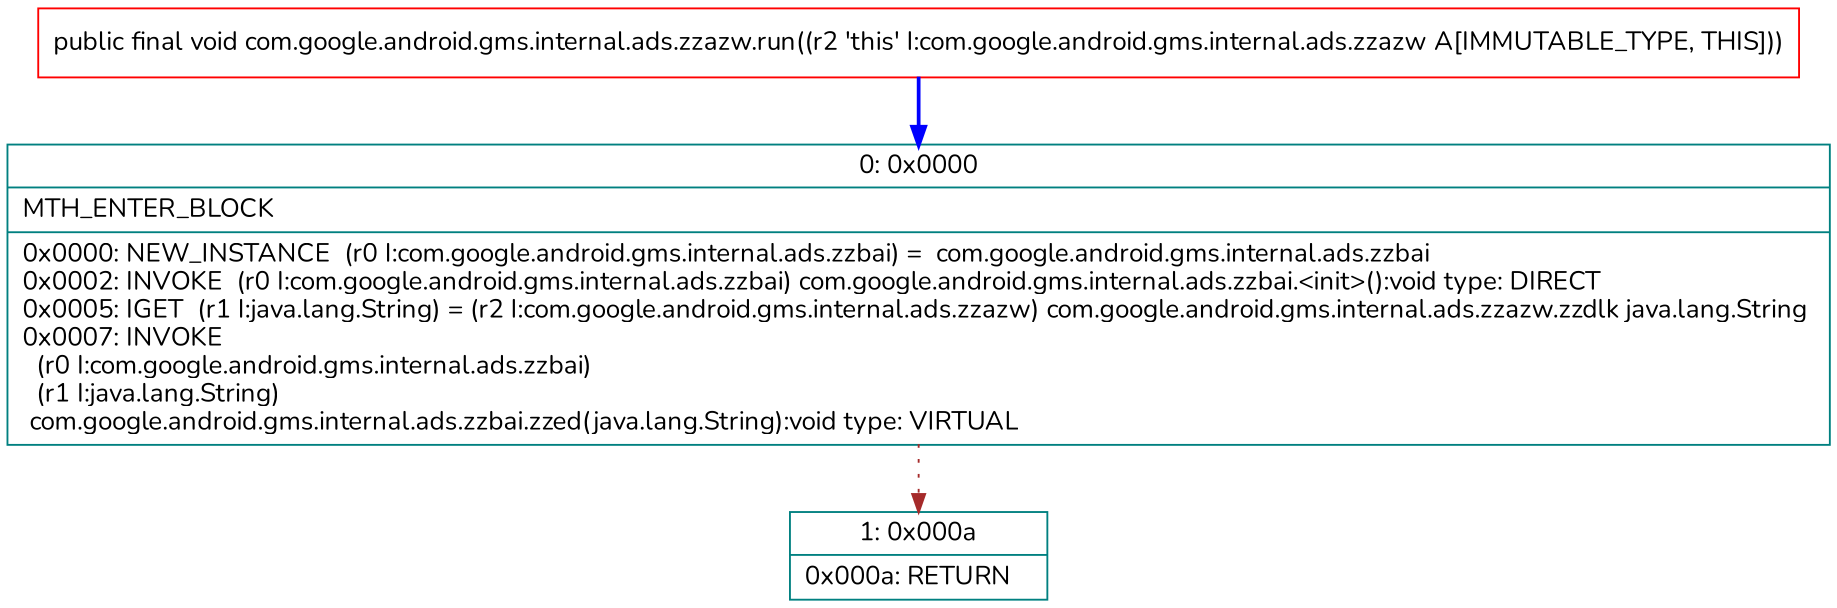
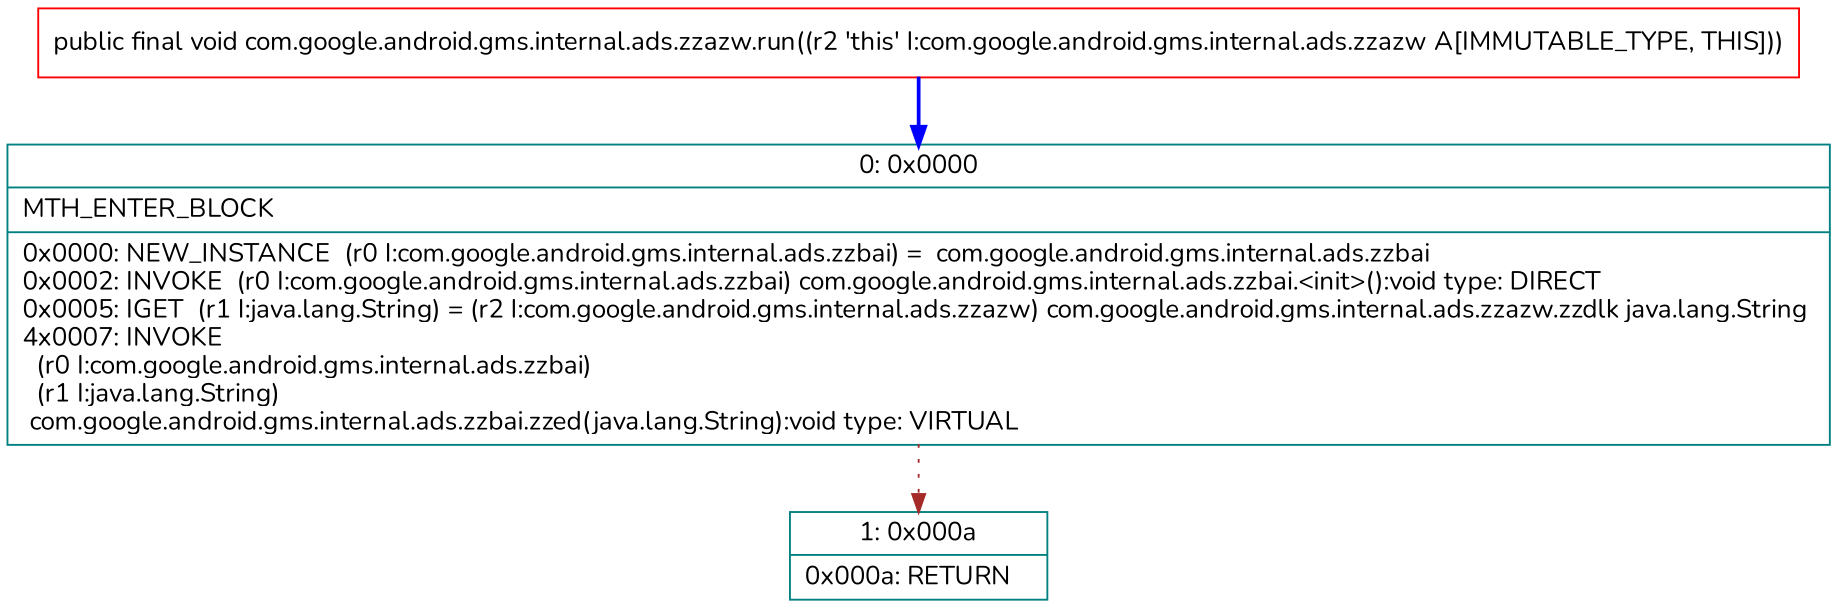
(130, 338) -> (130, 338)
